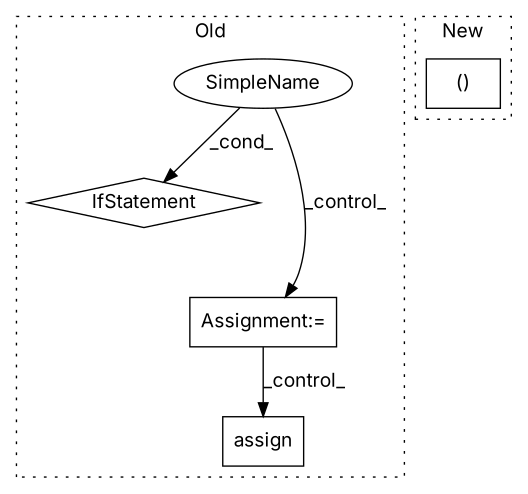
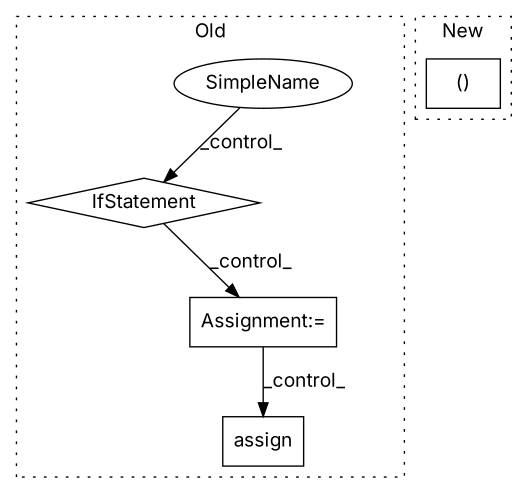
(242, 143) -> (242, 143)
(303, 196) -> (196, 255)
